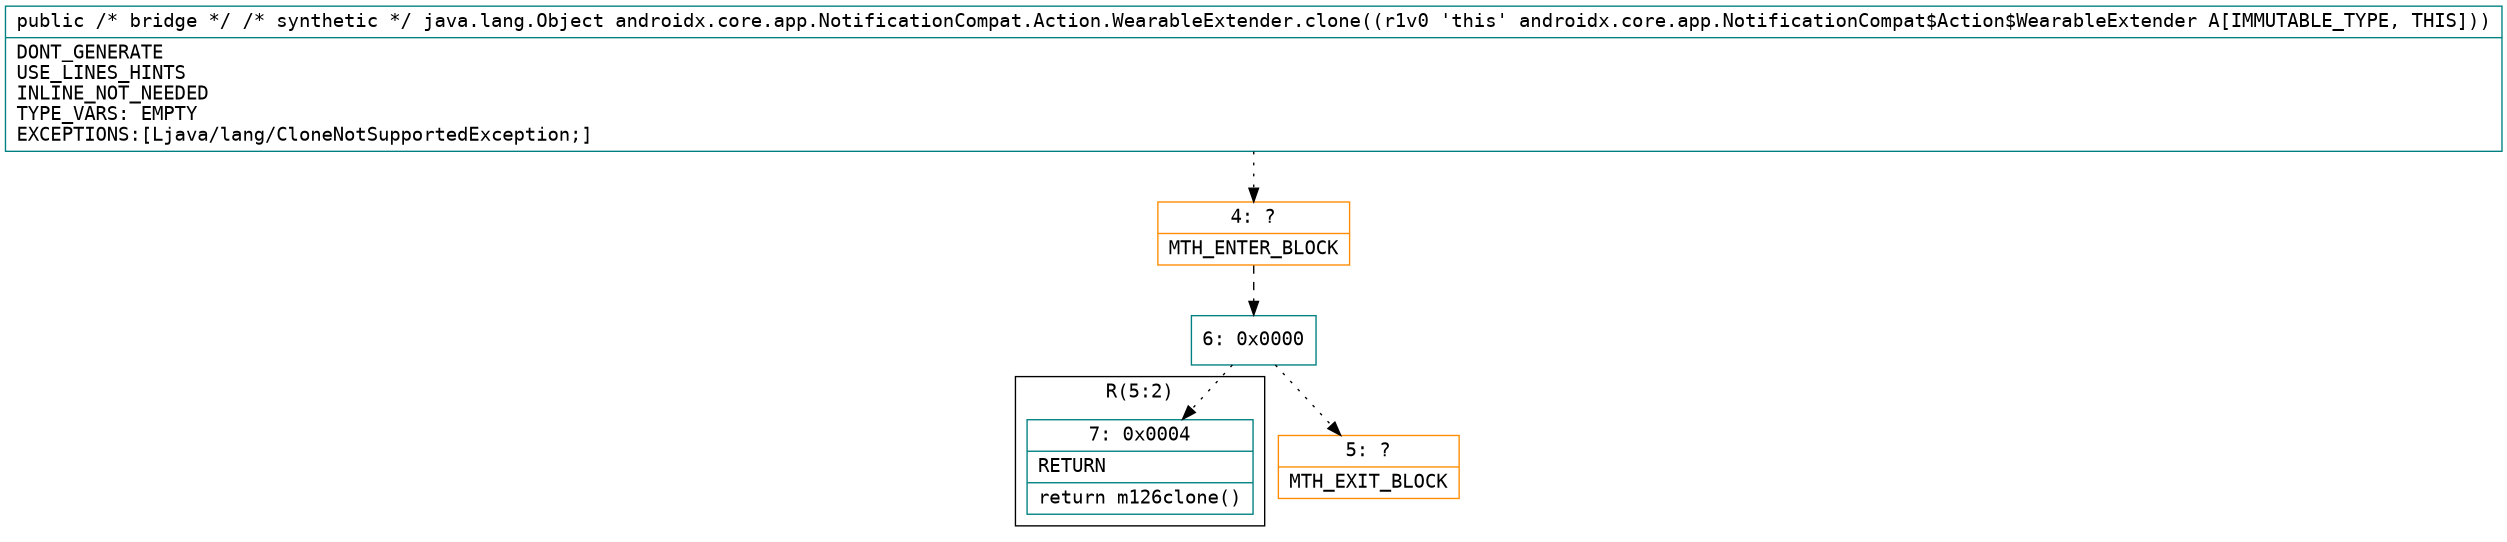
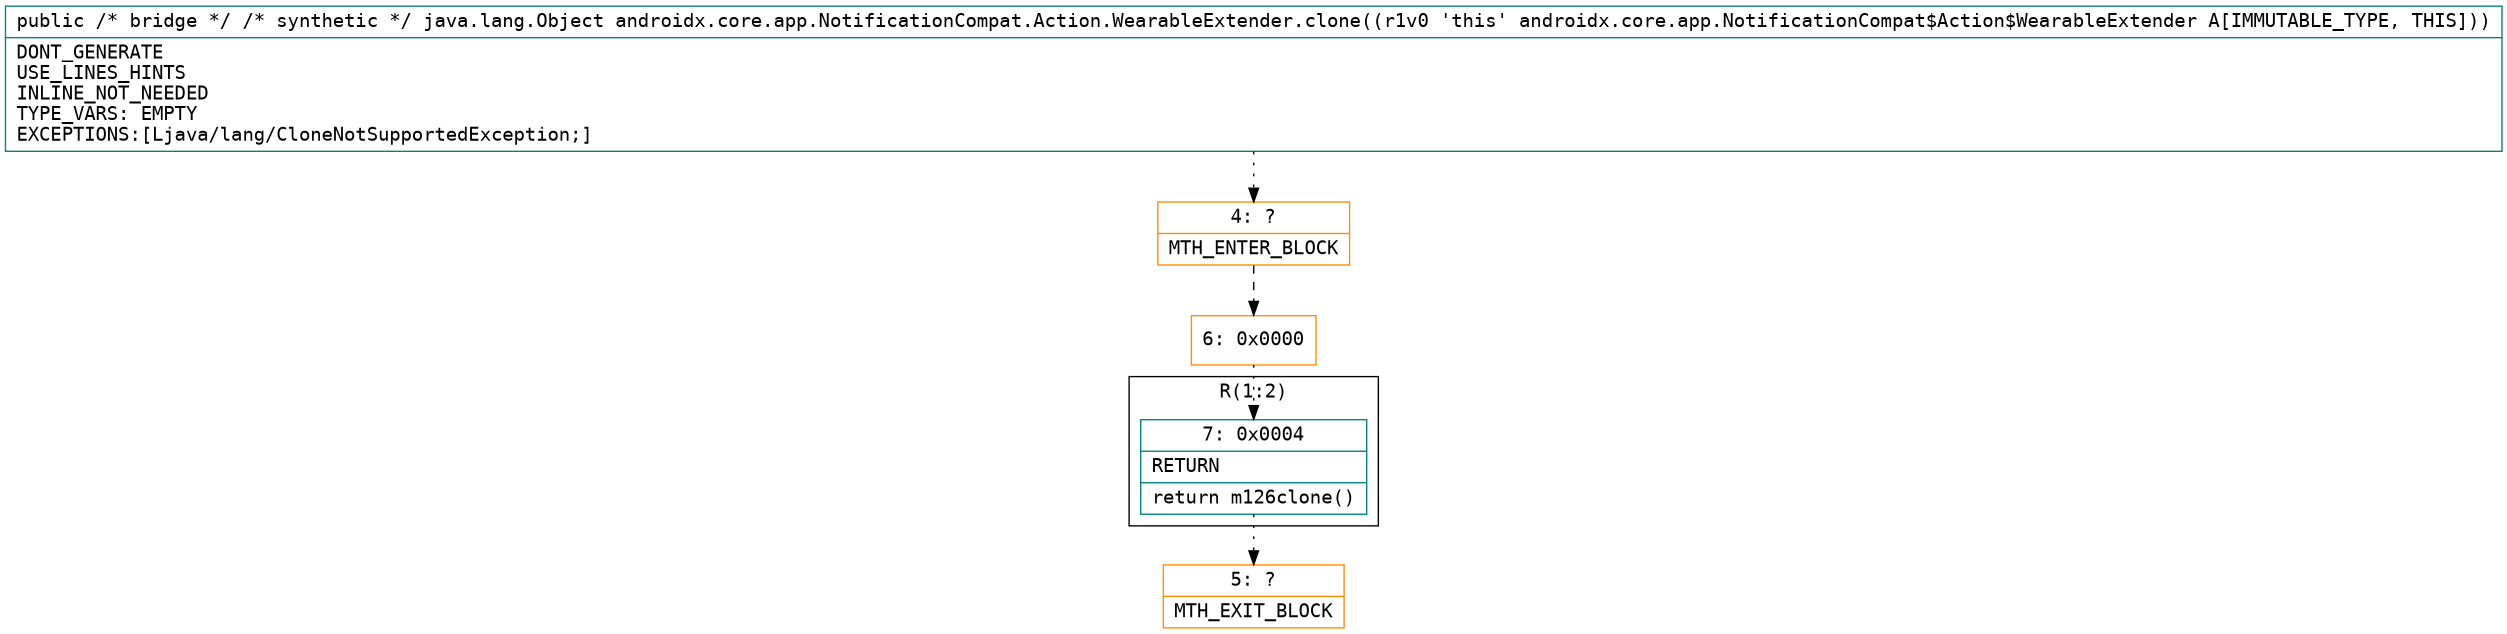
(1254, 340) -> (1254, 340)
(1140, 392) -> (1254, 392)
(1303, 395) -> (1254, 534)
